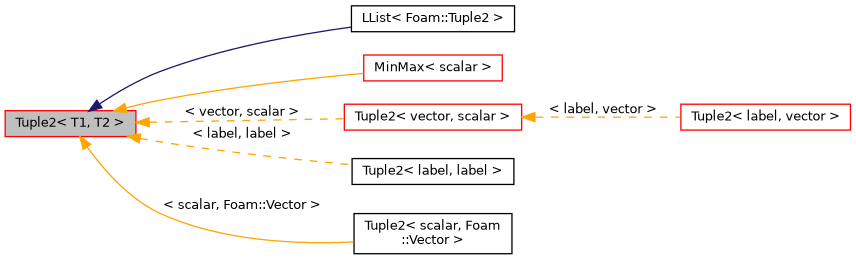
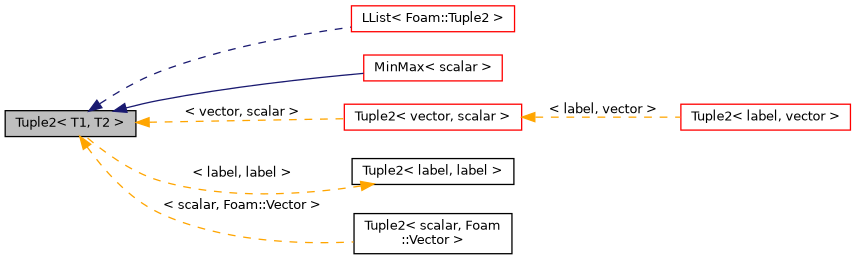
(433, 19) -> (433, 19)
(221, 52) -> (221, 52)
(244, 87) -> (244, 87)
(71, 124) -> (71, 124)
(246, 154) -> (216, 191)
(206, 229) -> (206, 229)
